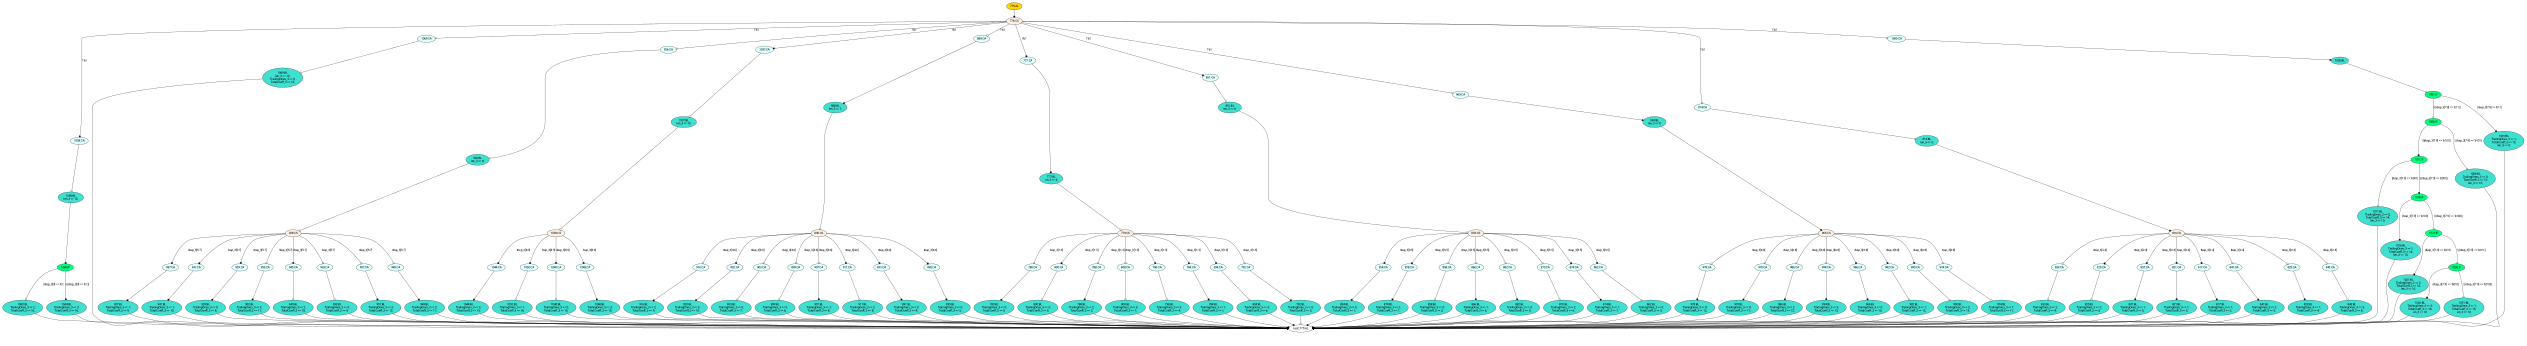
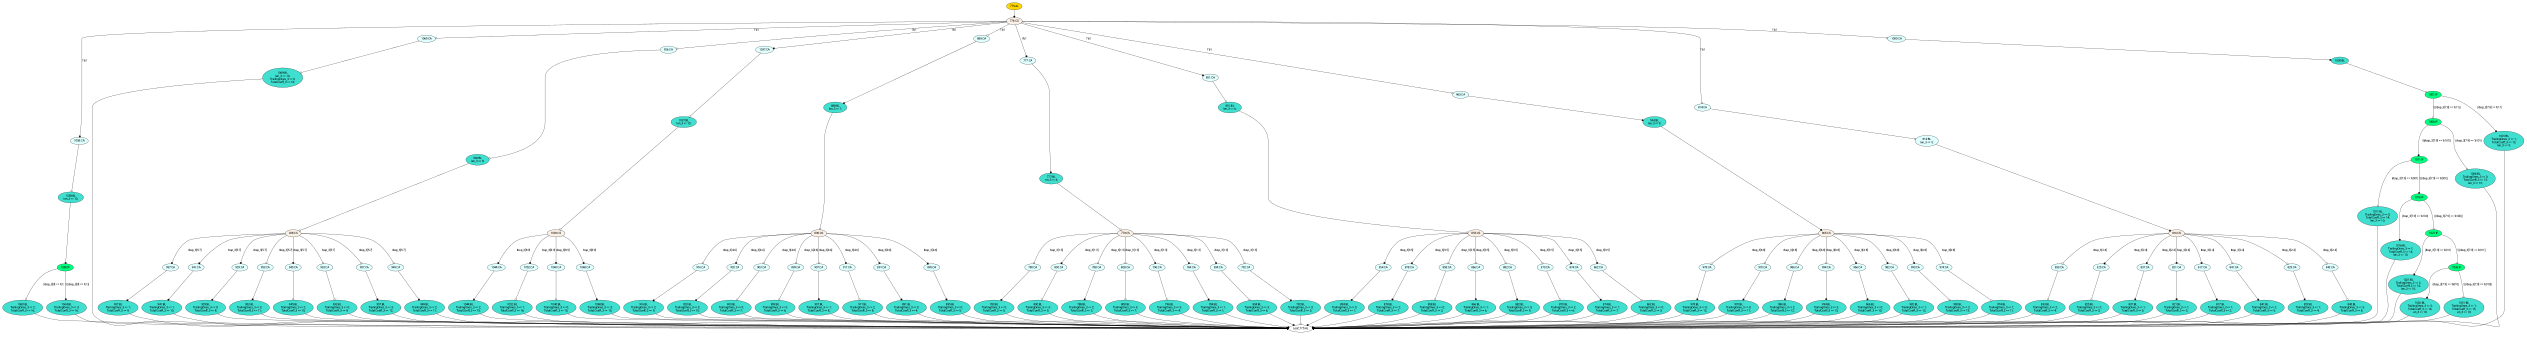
(1927, 141) -> (1927, 141)
